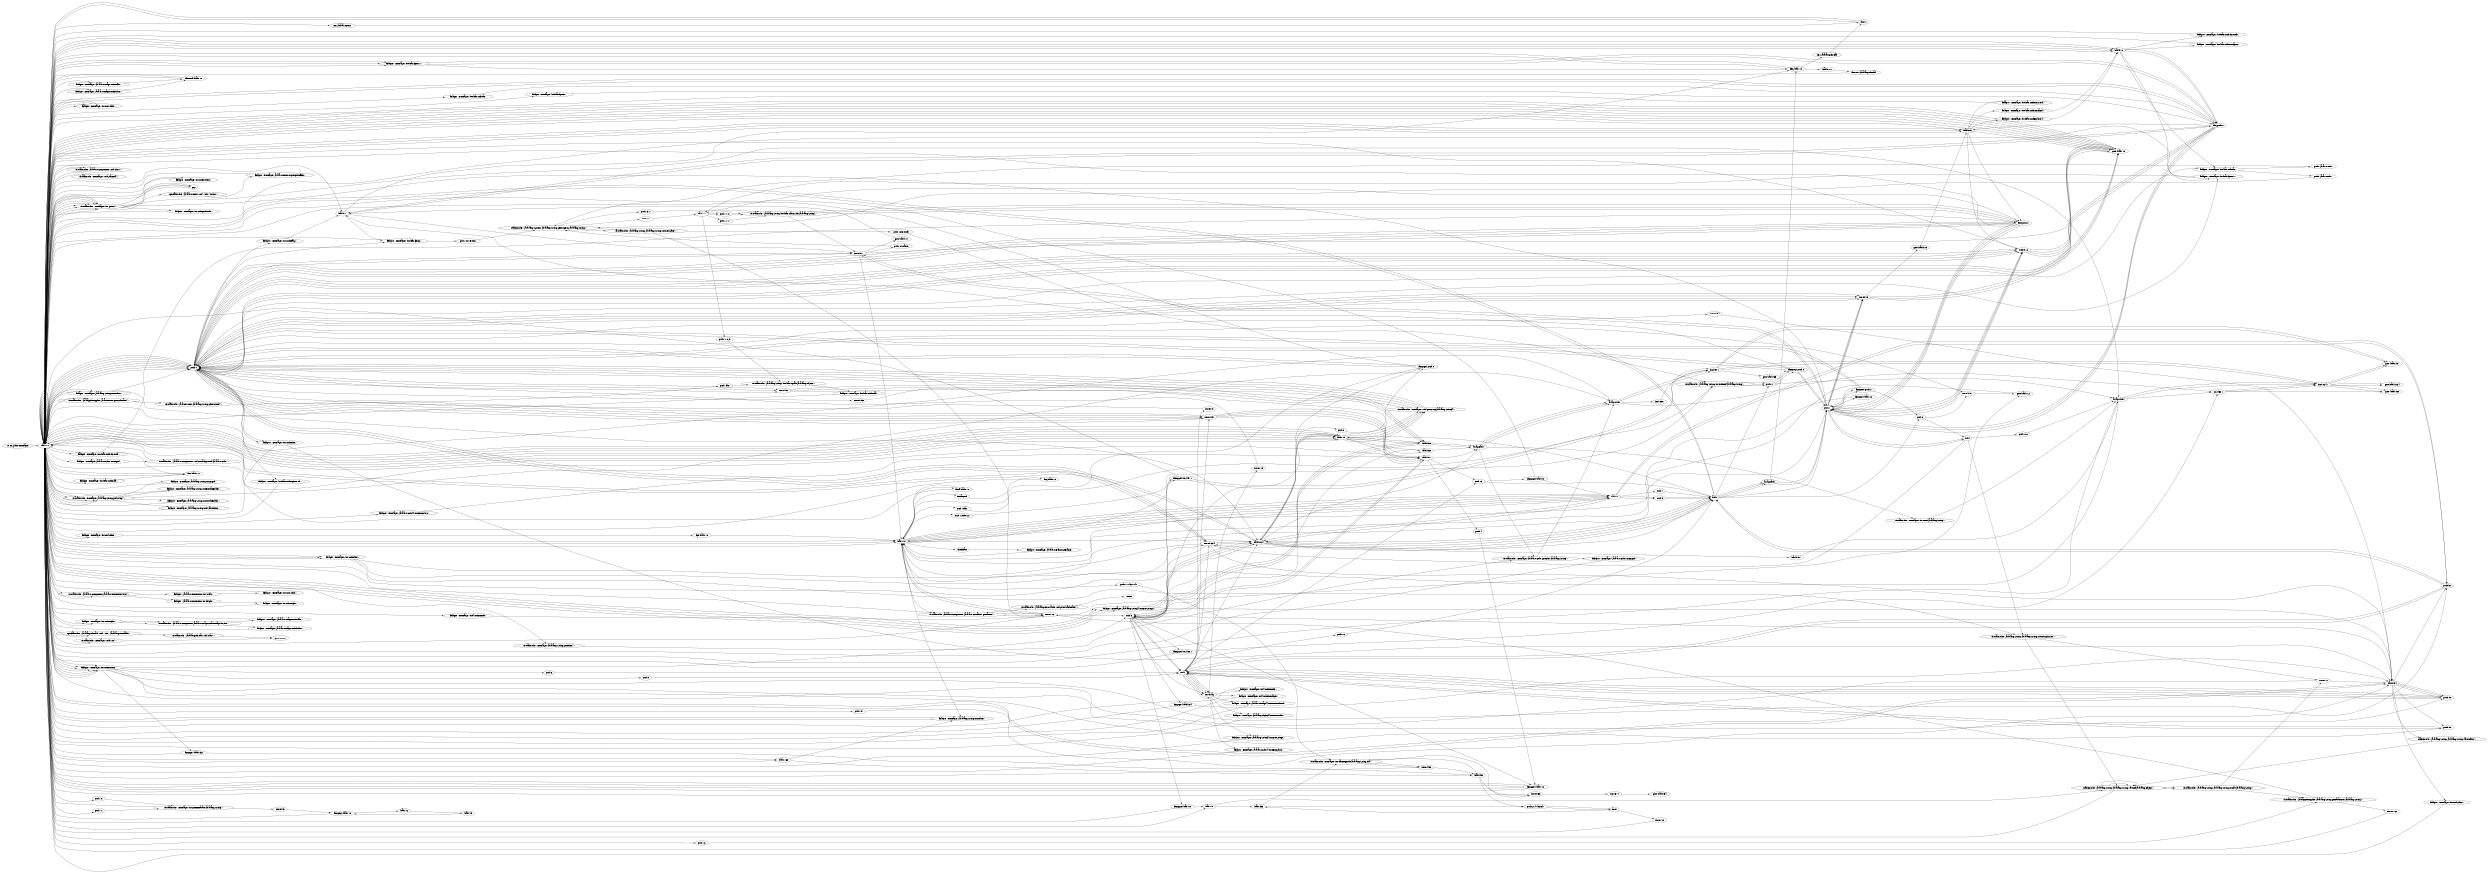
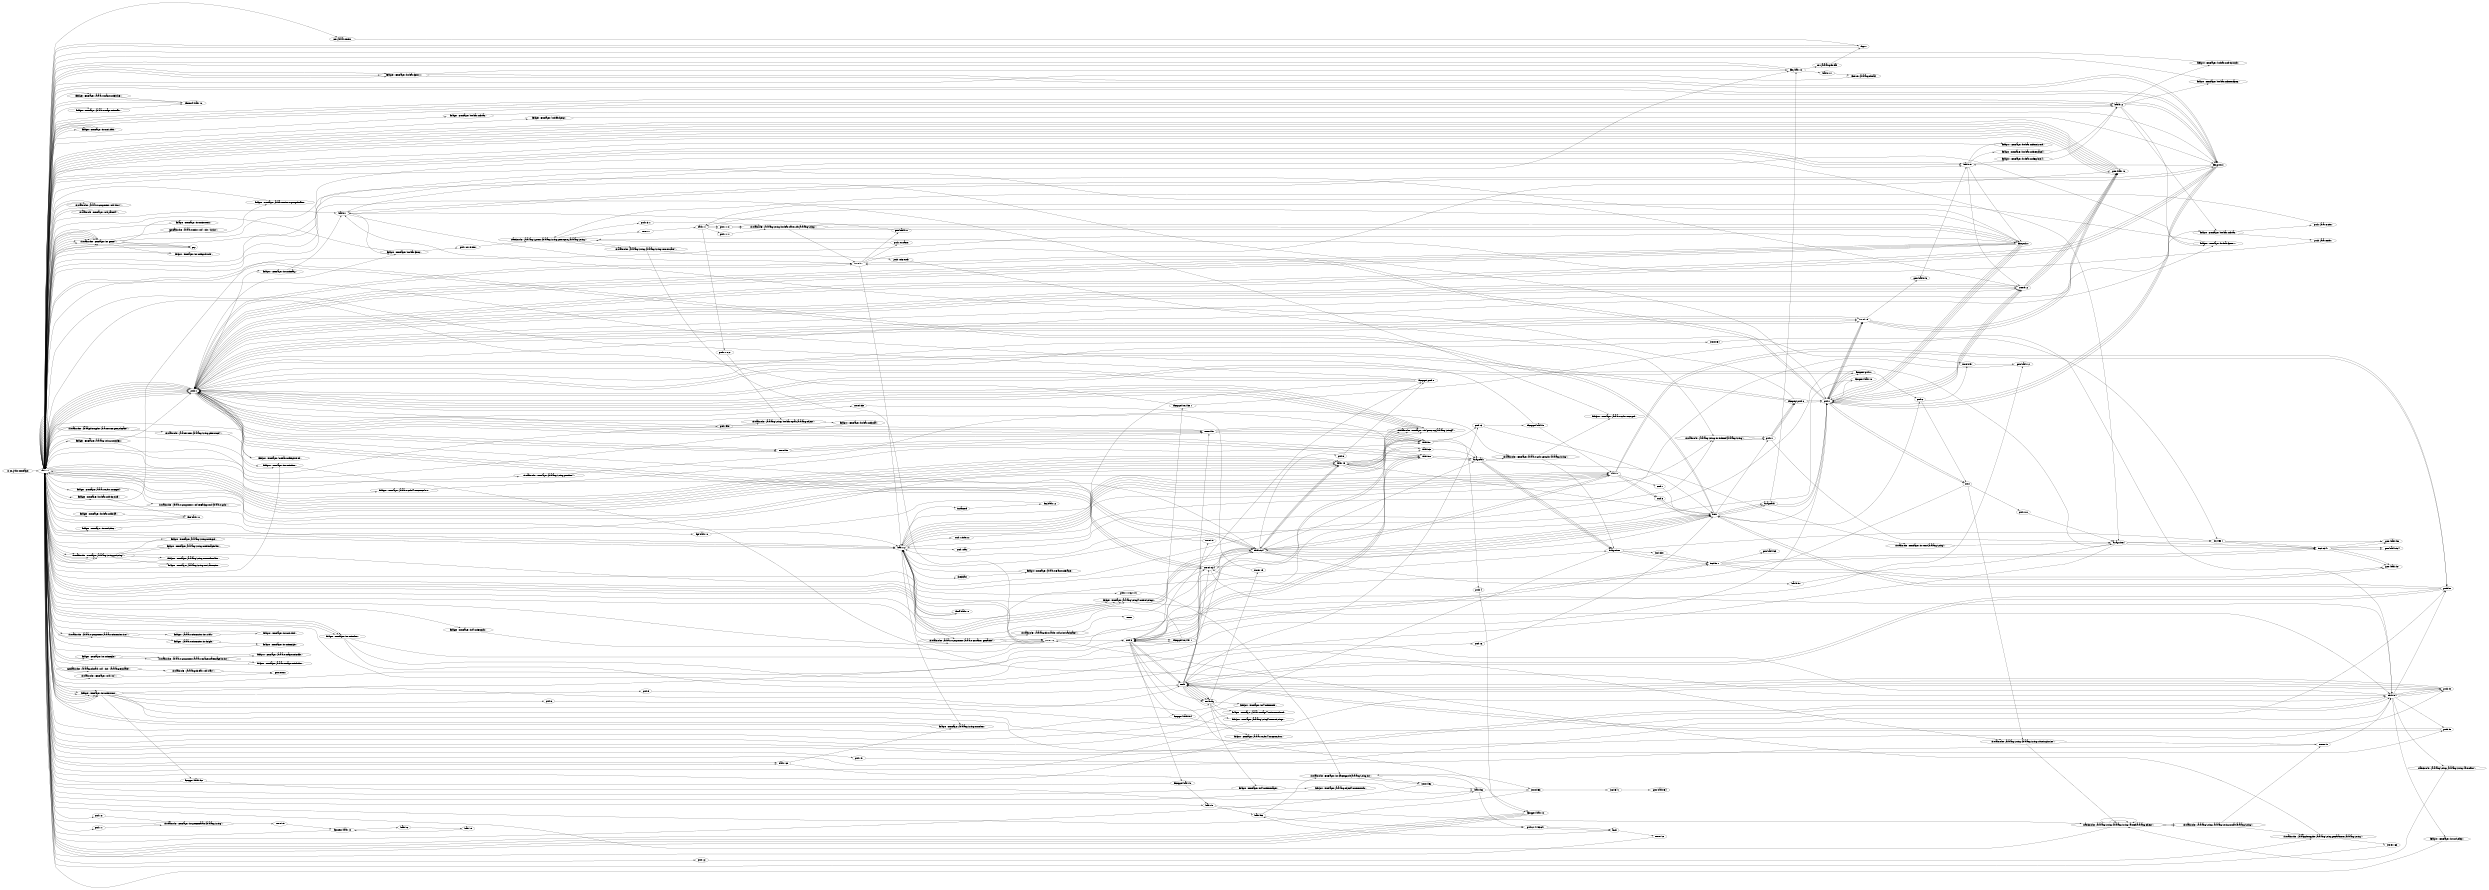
(1224, 708) -> (1295, 788)
